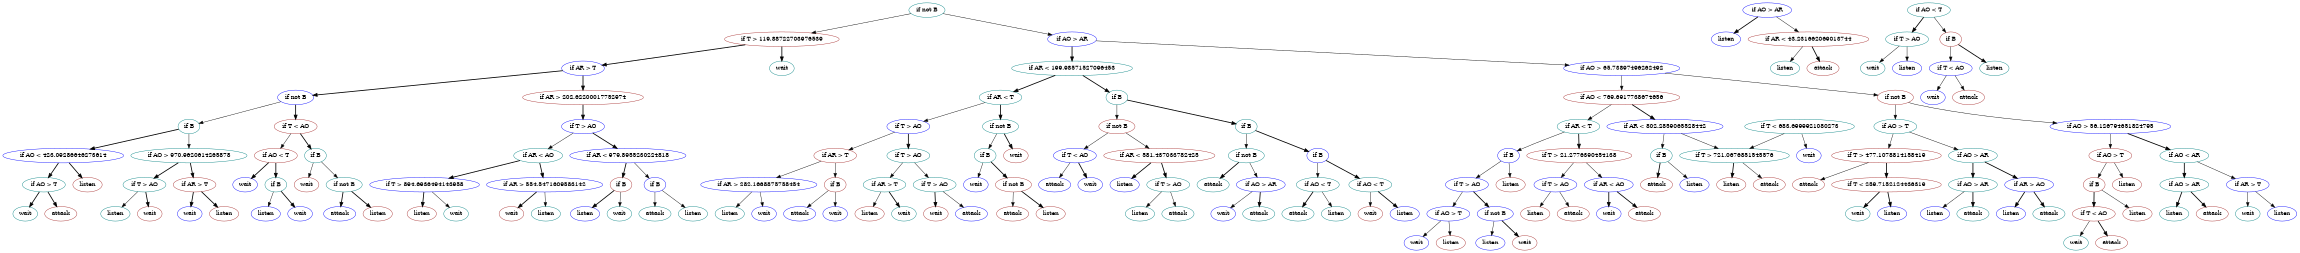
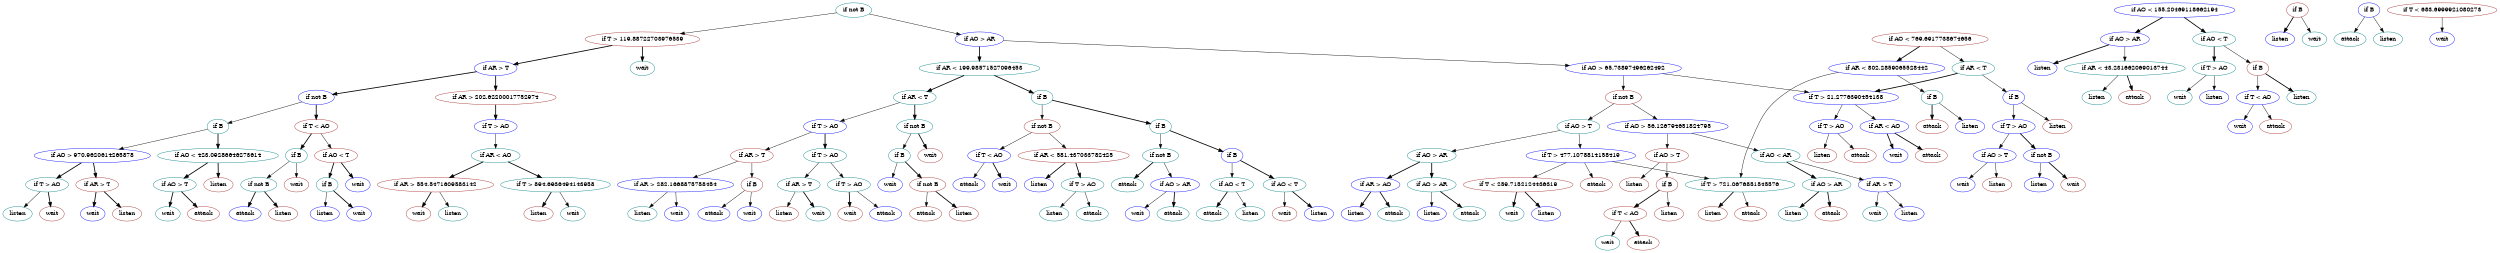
none -> (2175, 10)
(1808, 39) -> (2125, 68)
(1622, 81) -> (1734, 83)
(1800, 127) -> (2442, 10)
(1769, 140) -> (1658, 170)
(2147, 141) -> (1723, 141)
(63, 156) -> (218, 156)
(189, 156) -> (92, 156)
(628, 156) -> none
(1579, 156) -> (1846, 97)
(1886, 156) -> (1581, 156)
(1886, 168) -> (1551, 169)
(425, 185) -> (555, 185)
(545, 185) -> (435, 185)
